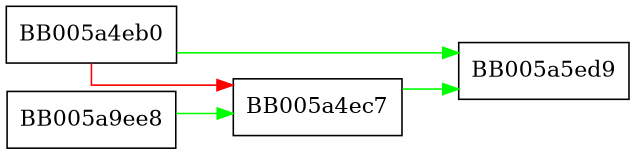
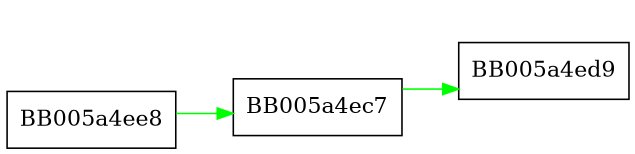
(91, 35) -> none
(544, 71) -> (544, 71)
(91, 120) -> (91, 120)
